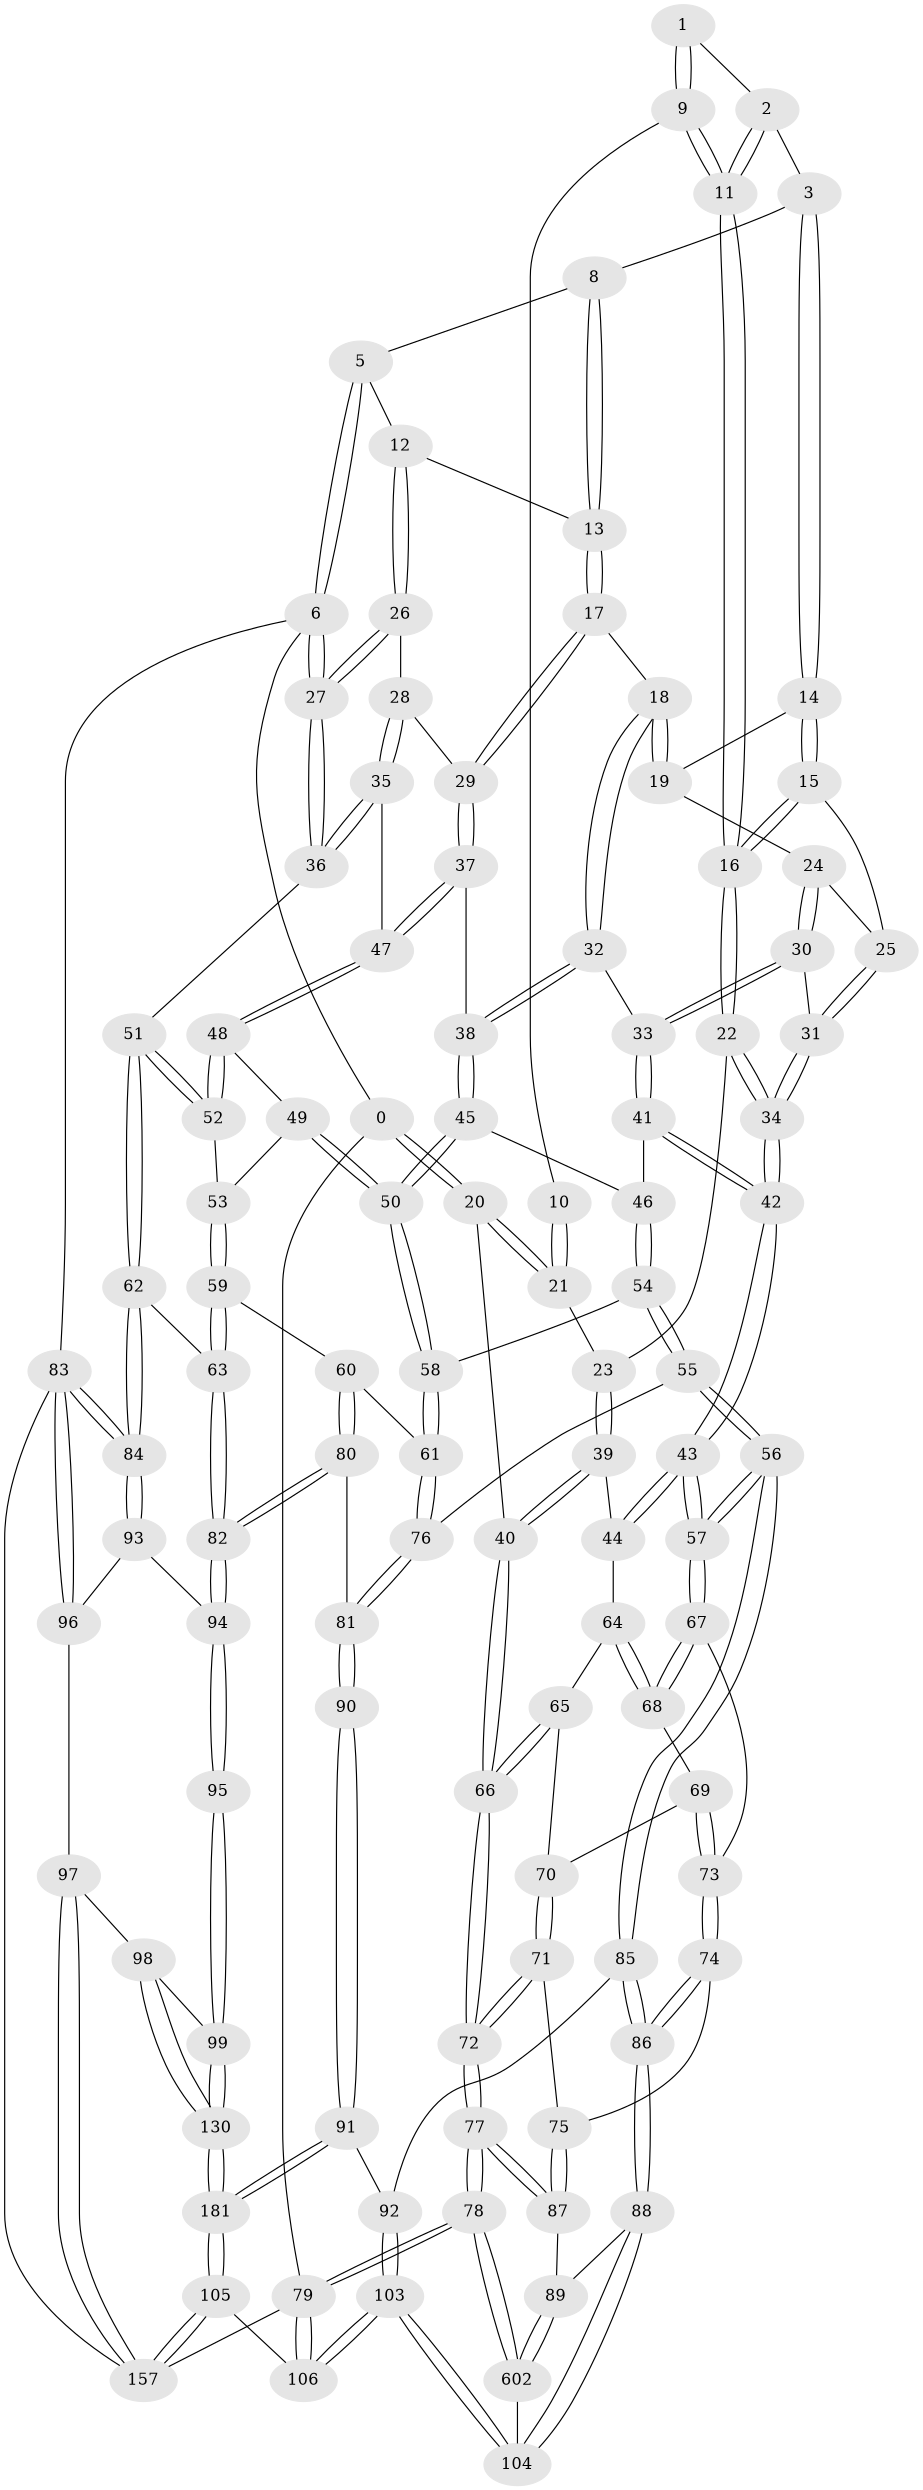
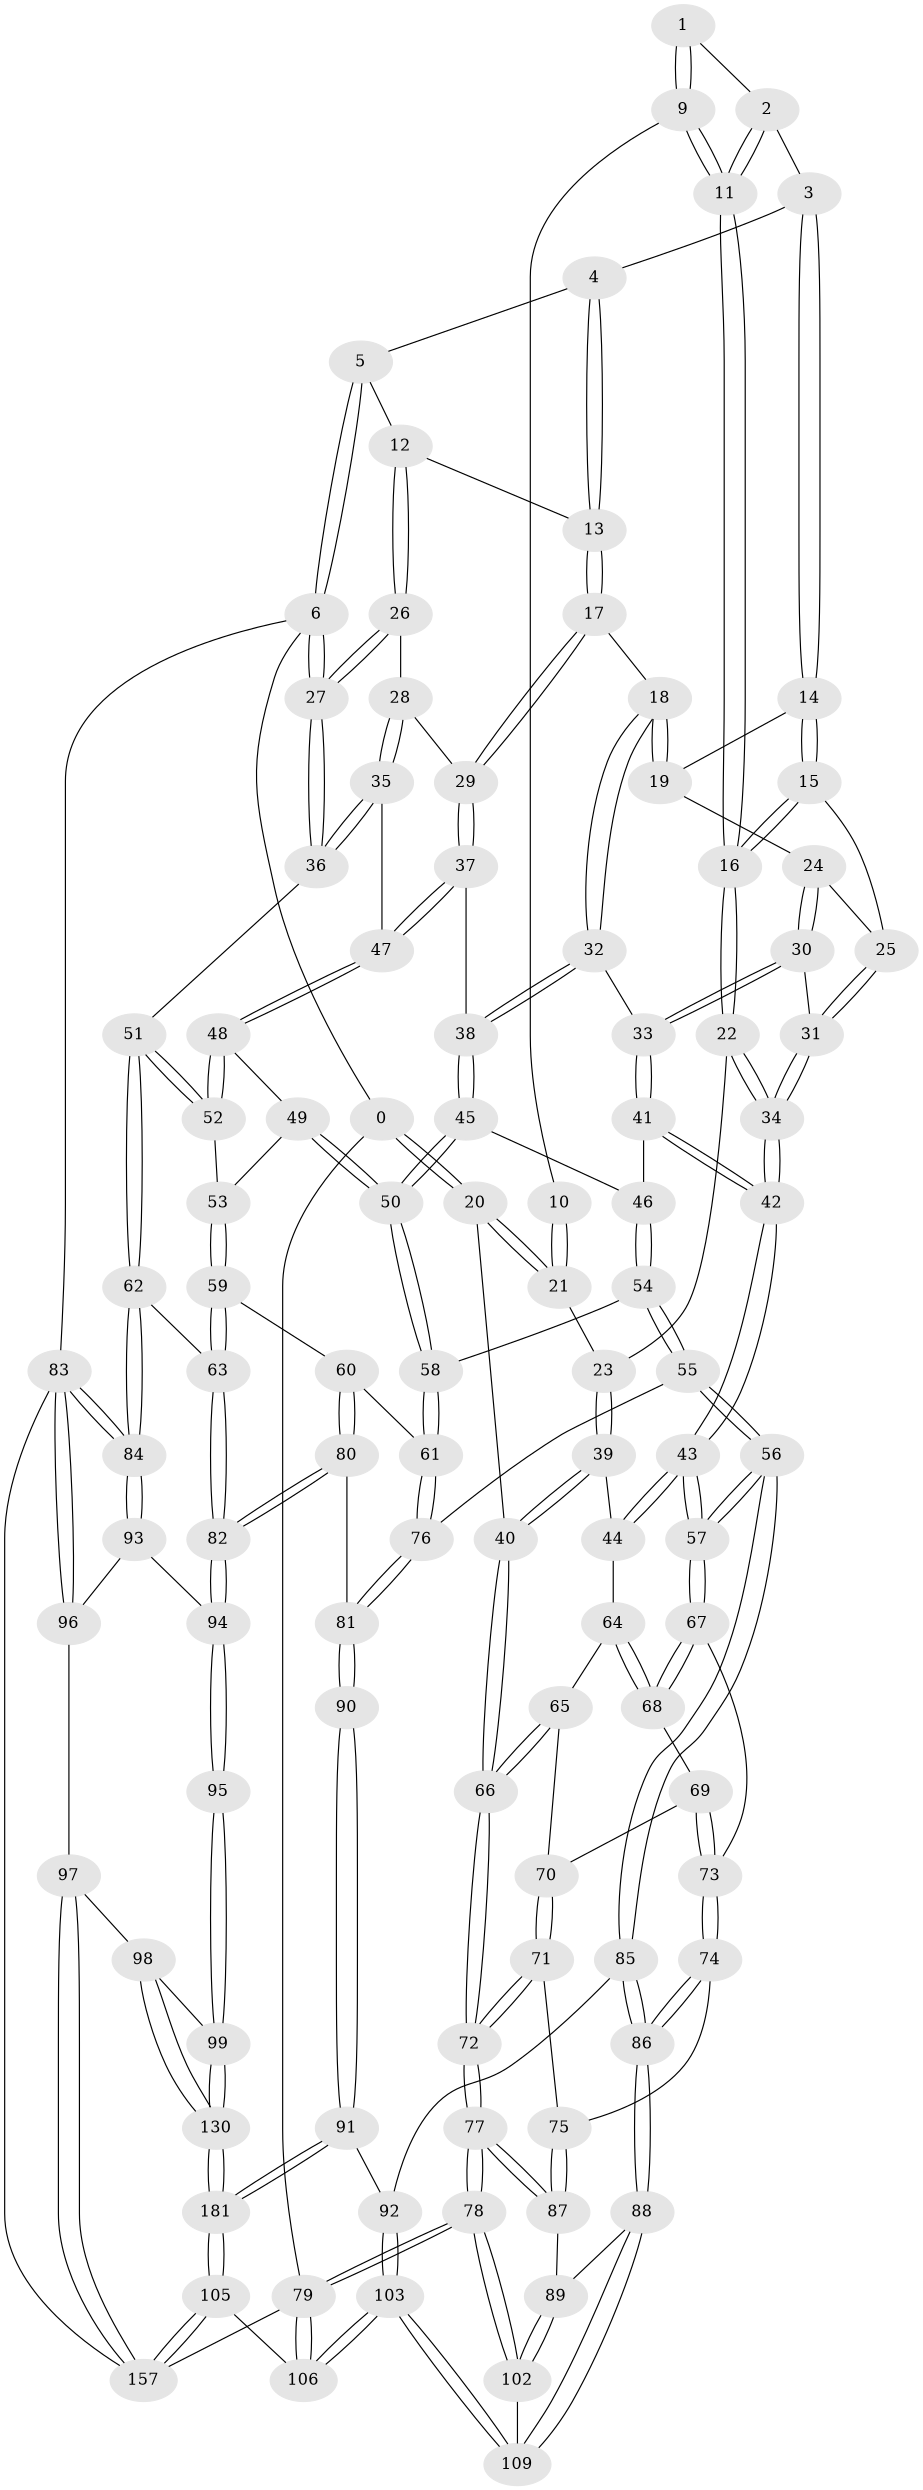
(595, 278) -> (595, 278)
(517, 2380) -> (517, 2380)
(517, 2465) -> (517, 2465)
